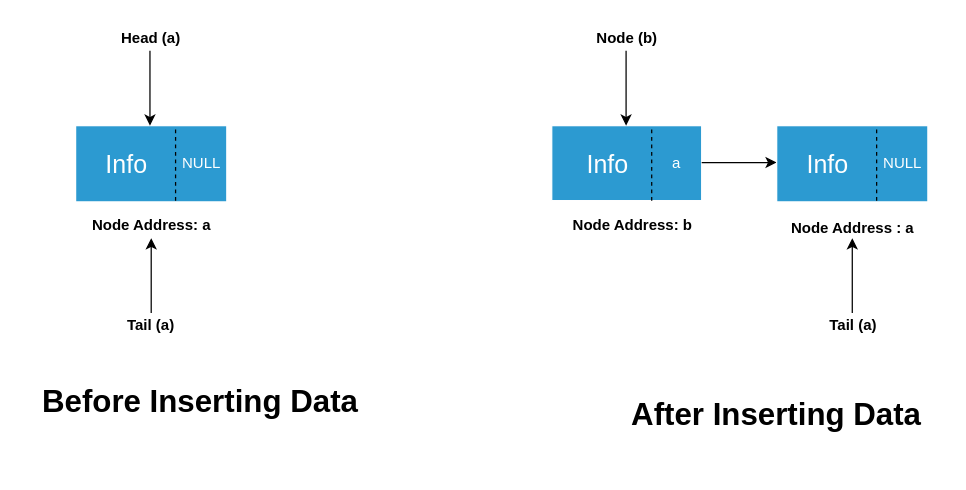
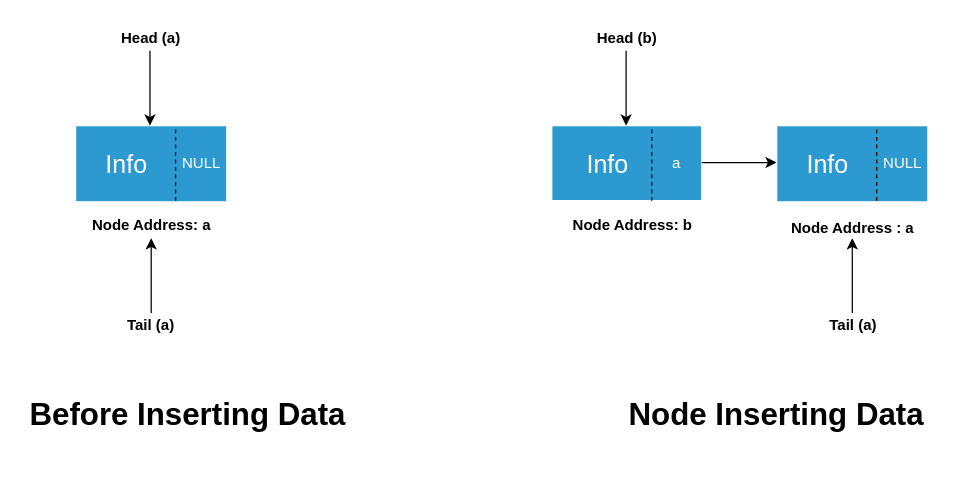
(628, 38) -> (628, 38)
(201, 401) -> (188, 413)
(777, 413) -> (777, 413)
